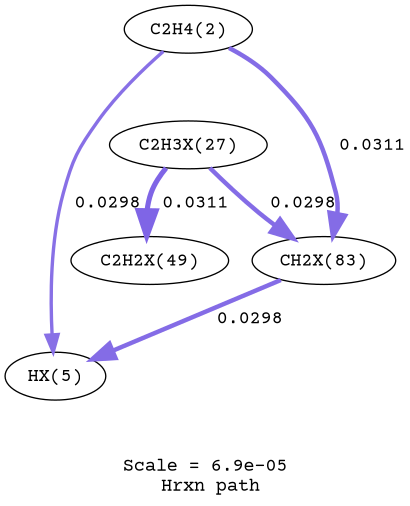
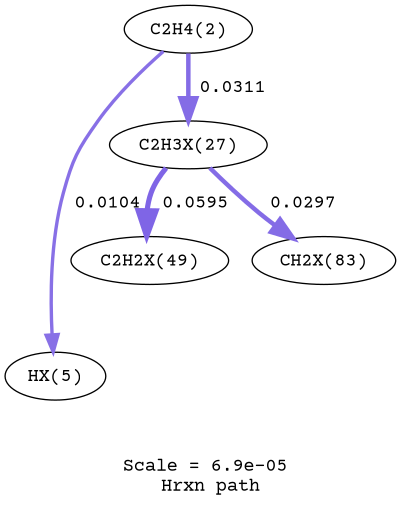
(305, 117) -> (188, 76)
(102, 203) -> (102, 203)
(190, 203) -> (190, 203)
(297, 203) -> (297, 203)
(197, 315) -> none
